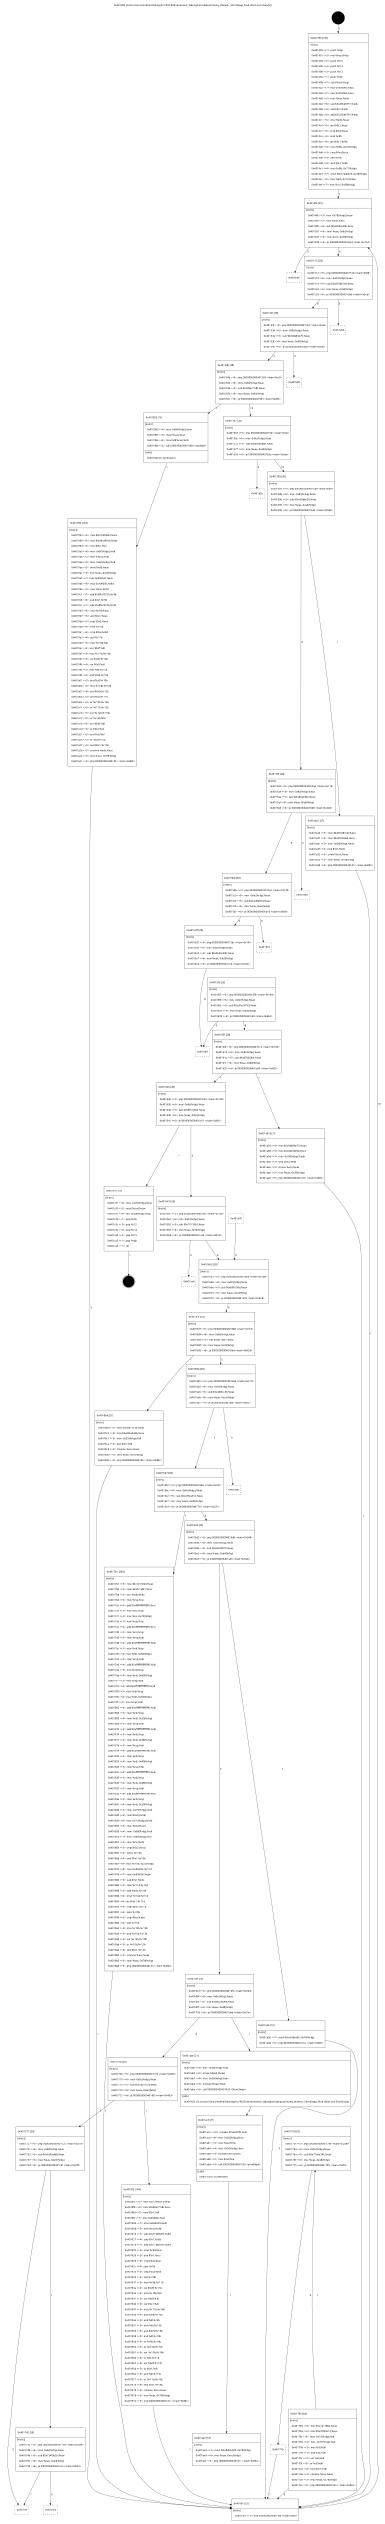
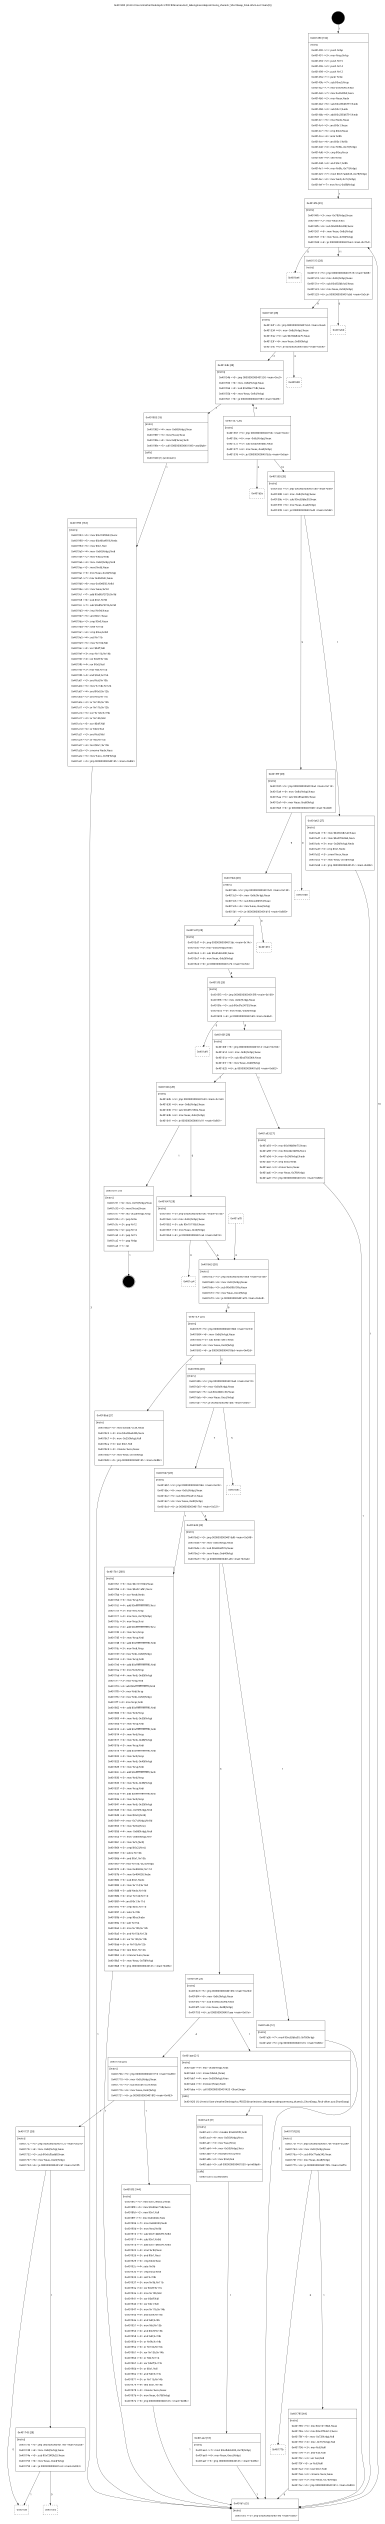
(250, 409) -> (254, 411)
(200, 1007) -> (230, 972)
(312, 2290) -> (322, 2289)
(272, 2476) -> (247, 2482)
